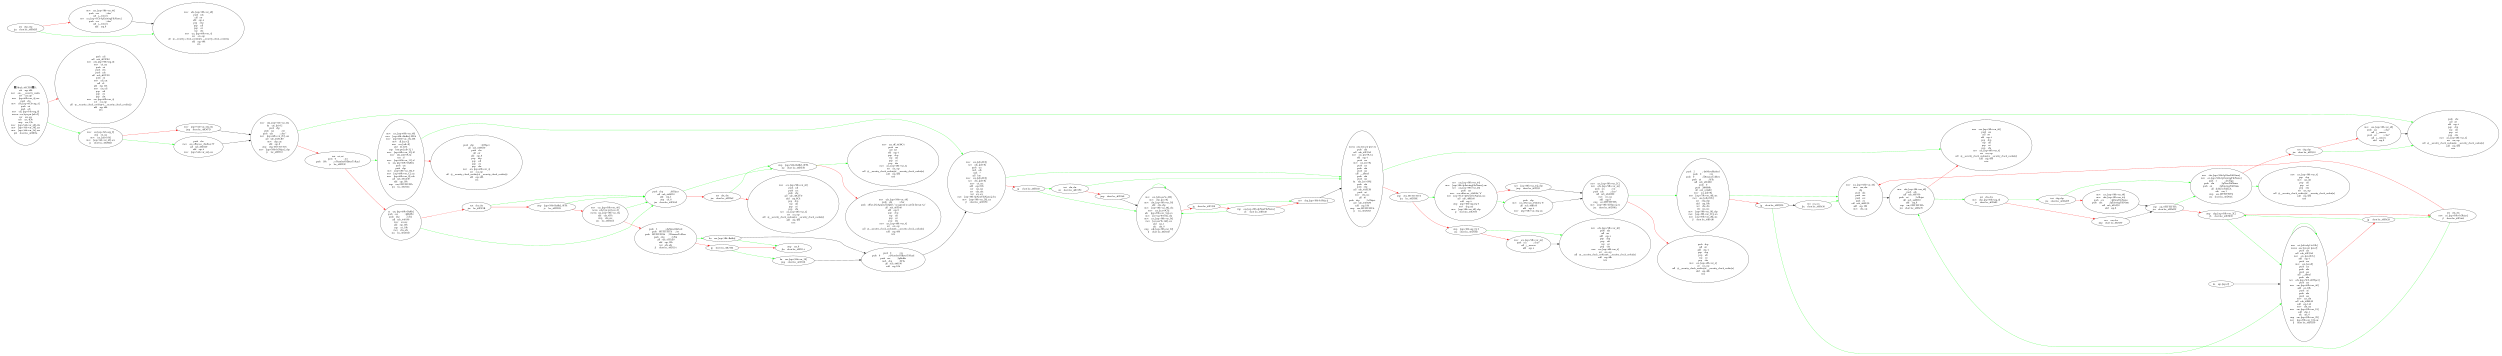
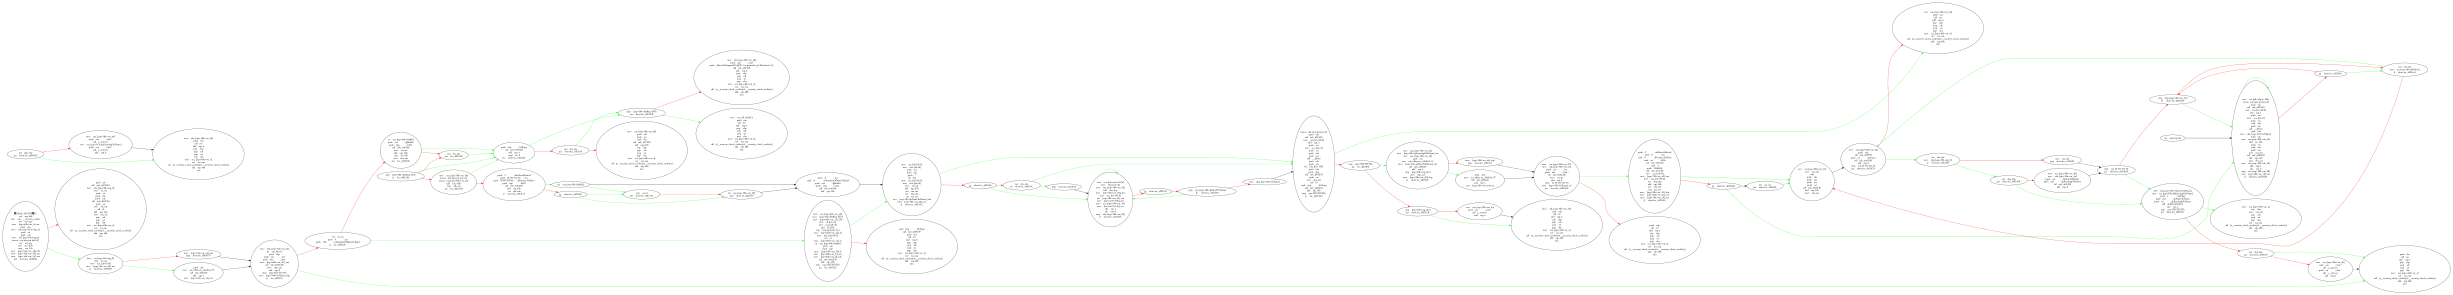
(1047, 189) -> (999, 185)
(1092, 193) -> (1043, 186)
none -> (689, 194)
(1254, 202) -> none
(509, 207) -> (428, 165)
(2304, 217) -> (2246, 69)
(756, 248) -> (604, 194)
